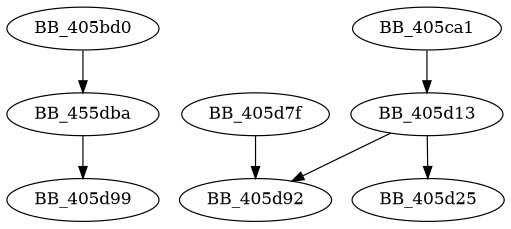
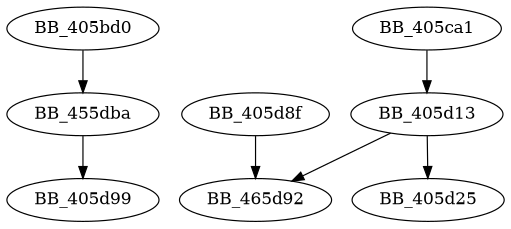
(256, 114) -> (256, 114)
(256, 200) -> (256, 200)
